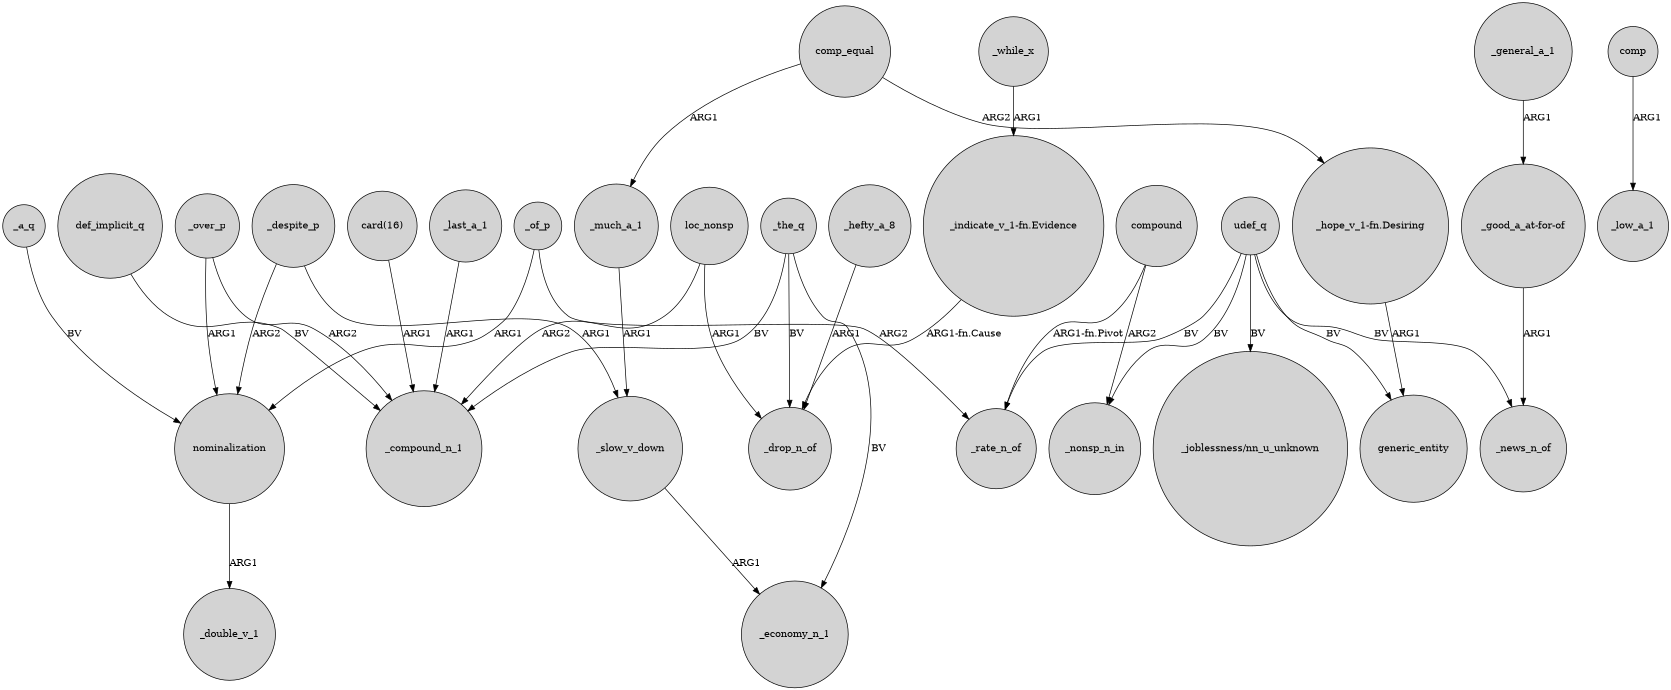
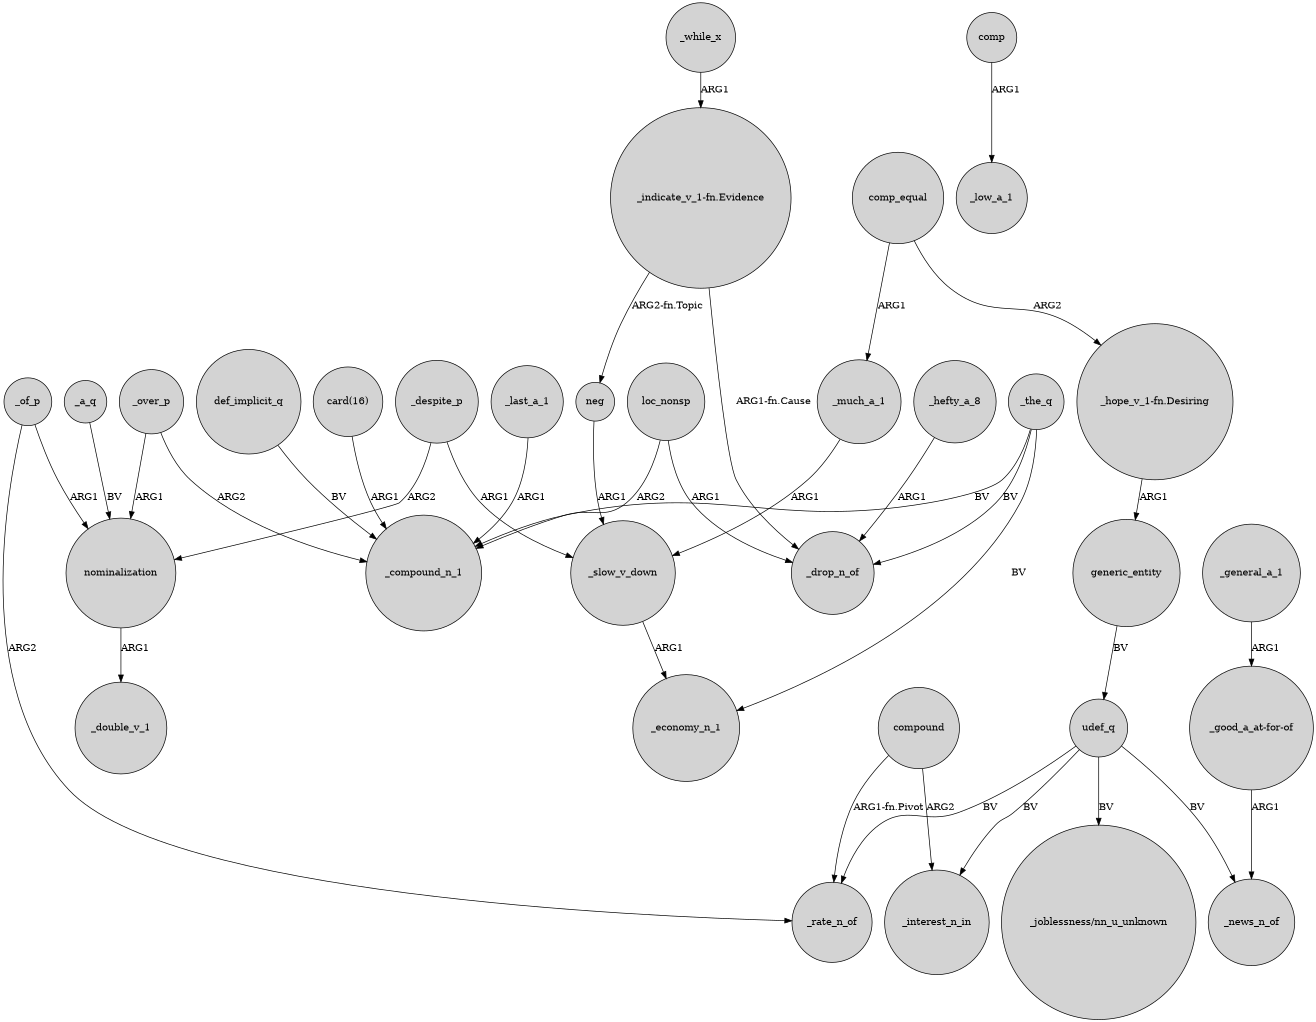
(1312, 333) -> (1111, 659)
none -> (595, 402)
(1095, 449) -> (937, 922)
